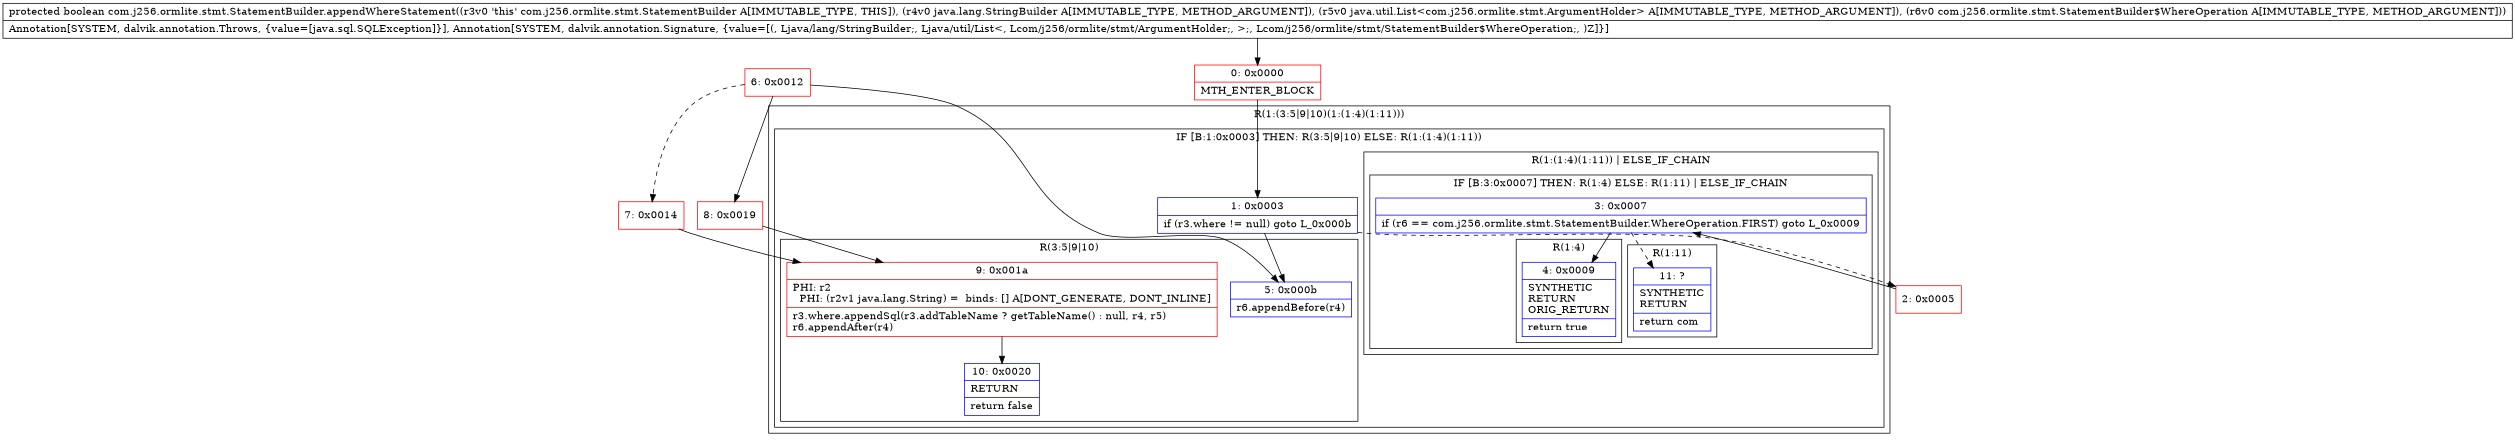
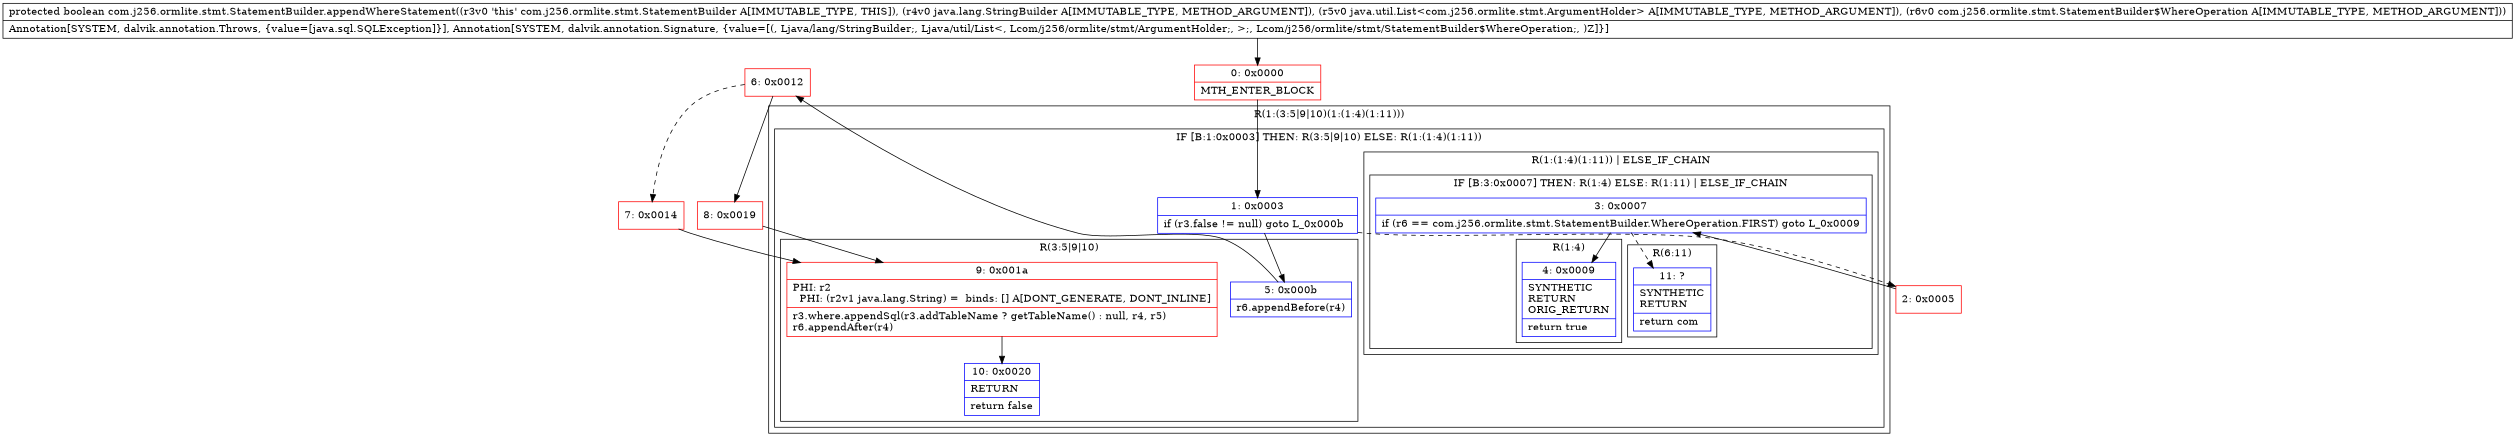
(1039, 186) -> (1035, 220)
(1258, 224) -> (1254, 224)
(1672, 253) -> (1672, 253)
